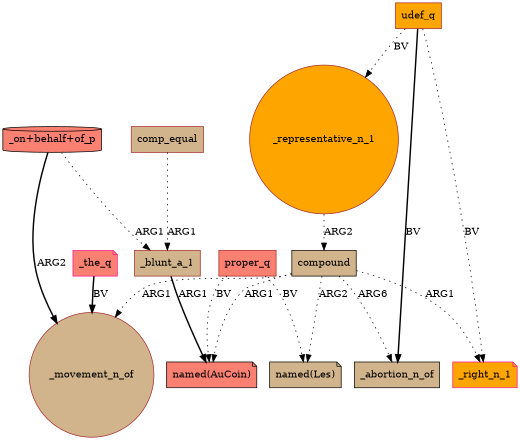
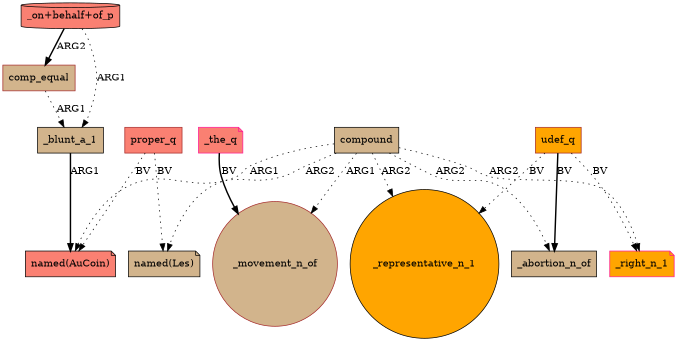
(324, 139) -> (425, 264)
(324, 229) -> (381, 171)
(33, 235) -> (56, 44)
(167, 263) -> (70, 140)
(373, 294) -> (451, 171)
(440, 294) -> (504, 171)
